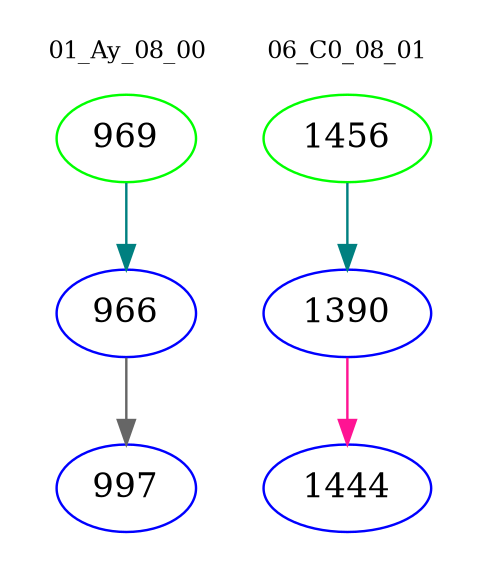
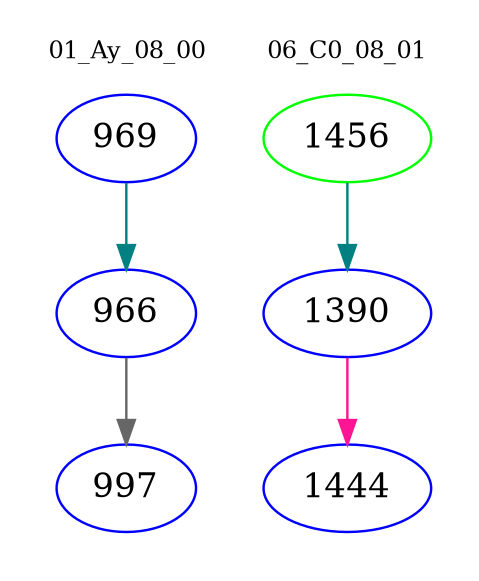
(126, 138) -> (126, 138)
